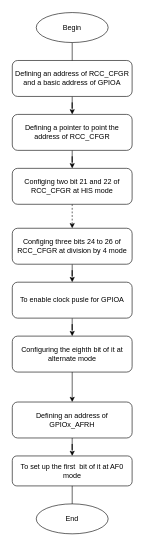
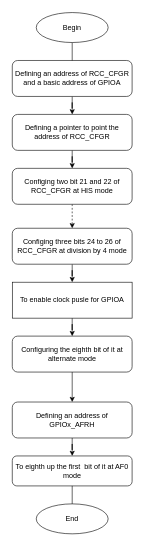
(72, 300) -> (72, 300)
(72, 471) -> (72, 471)
